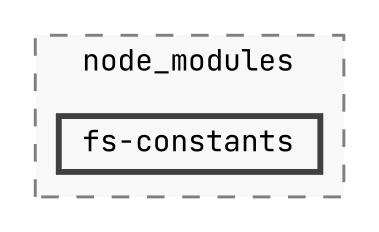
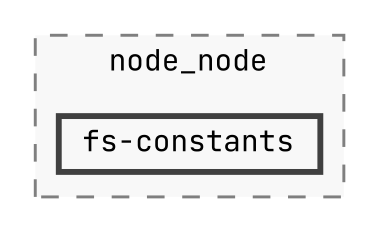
(190, 63) -> (190, 63)
